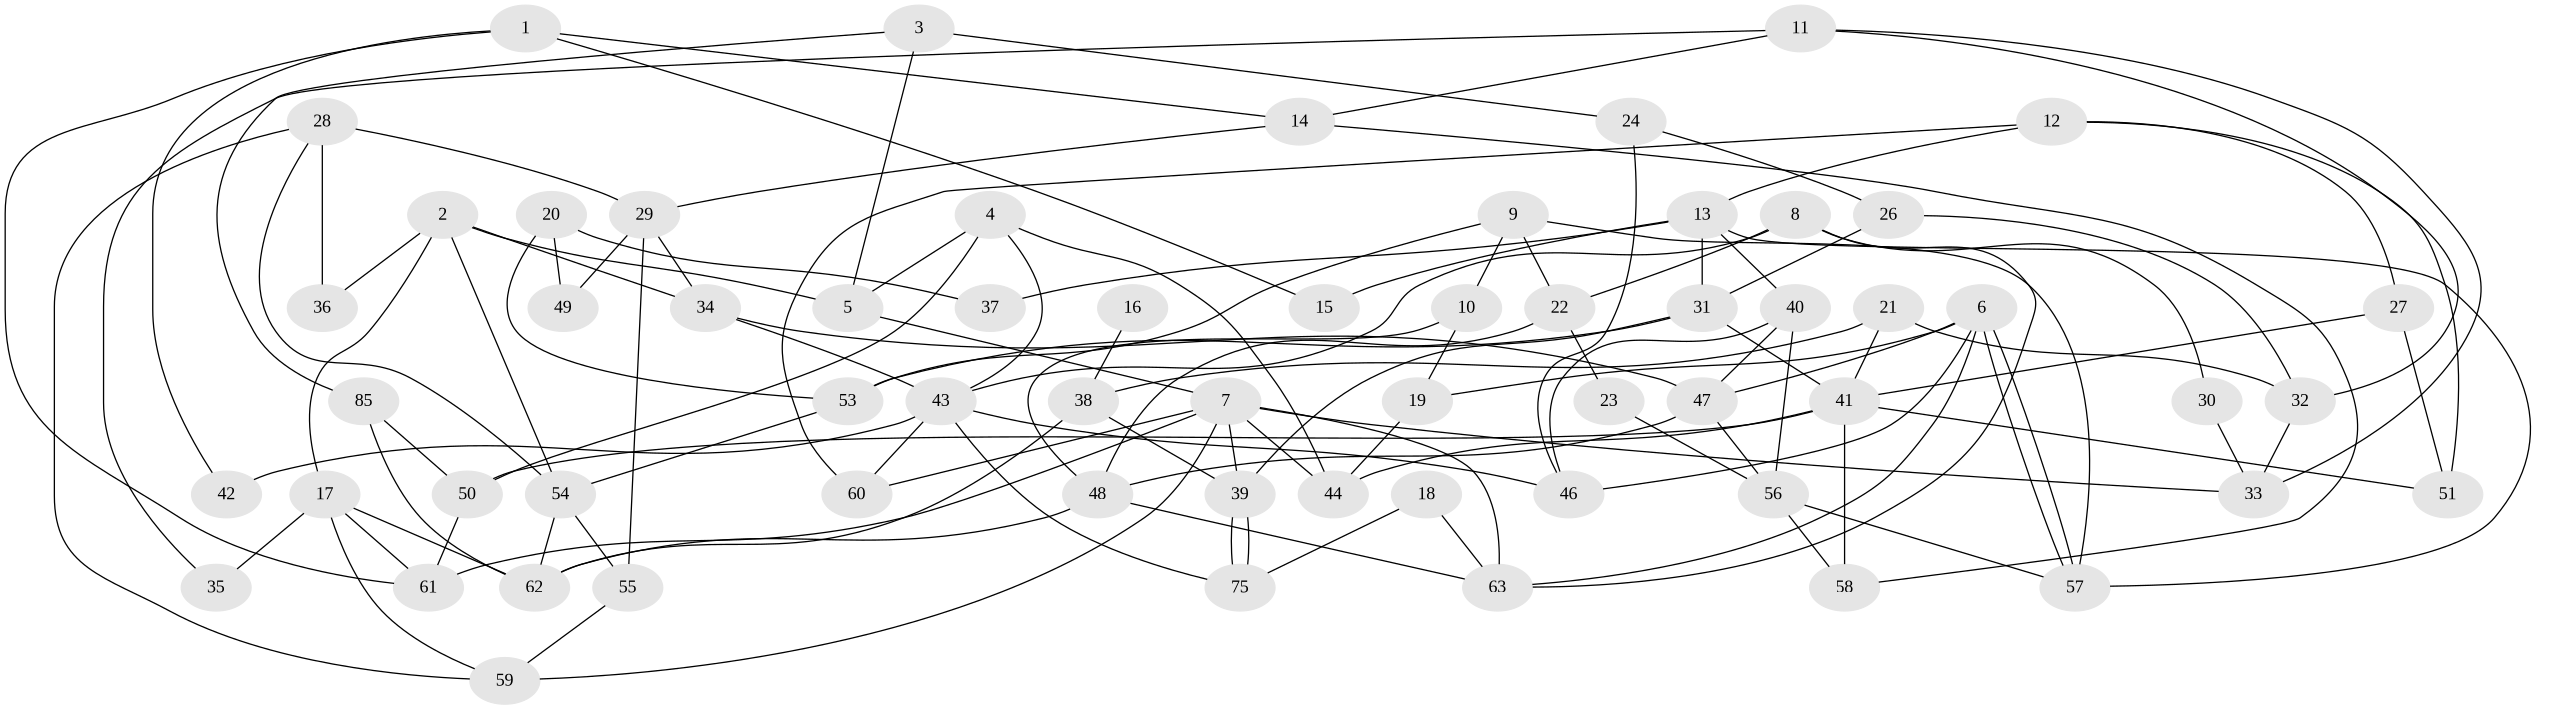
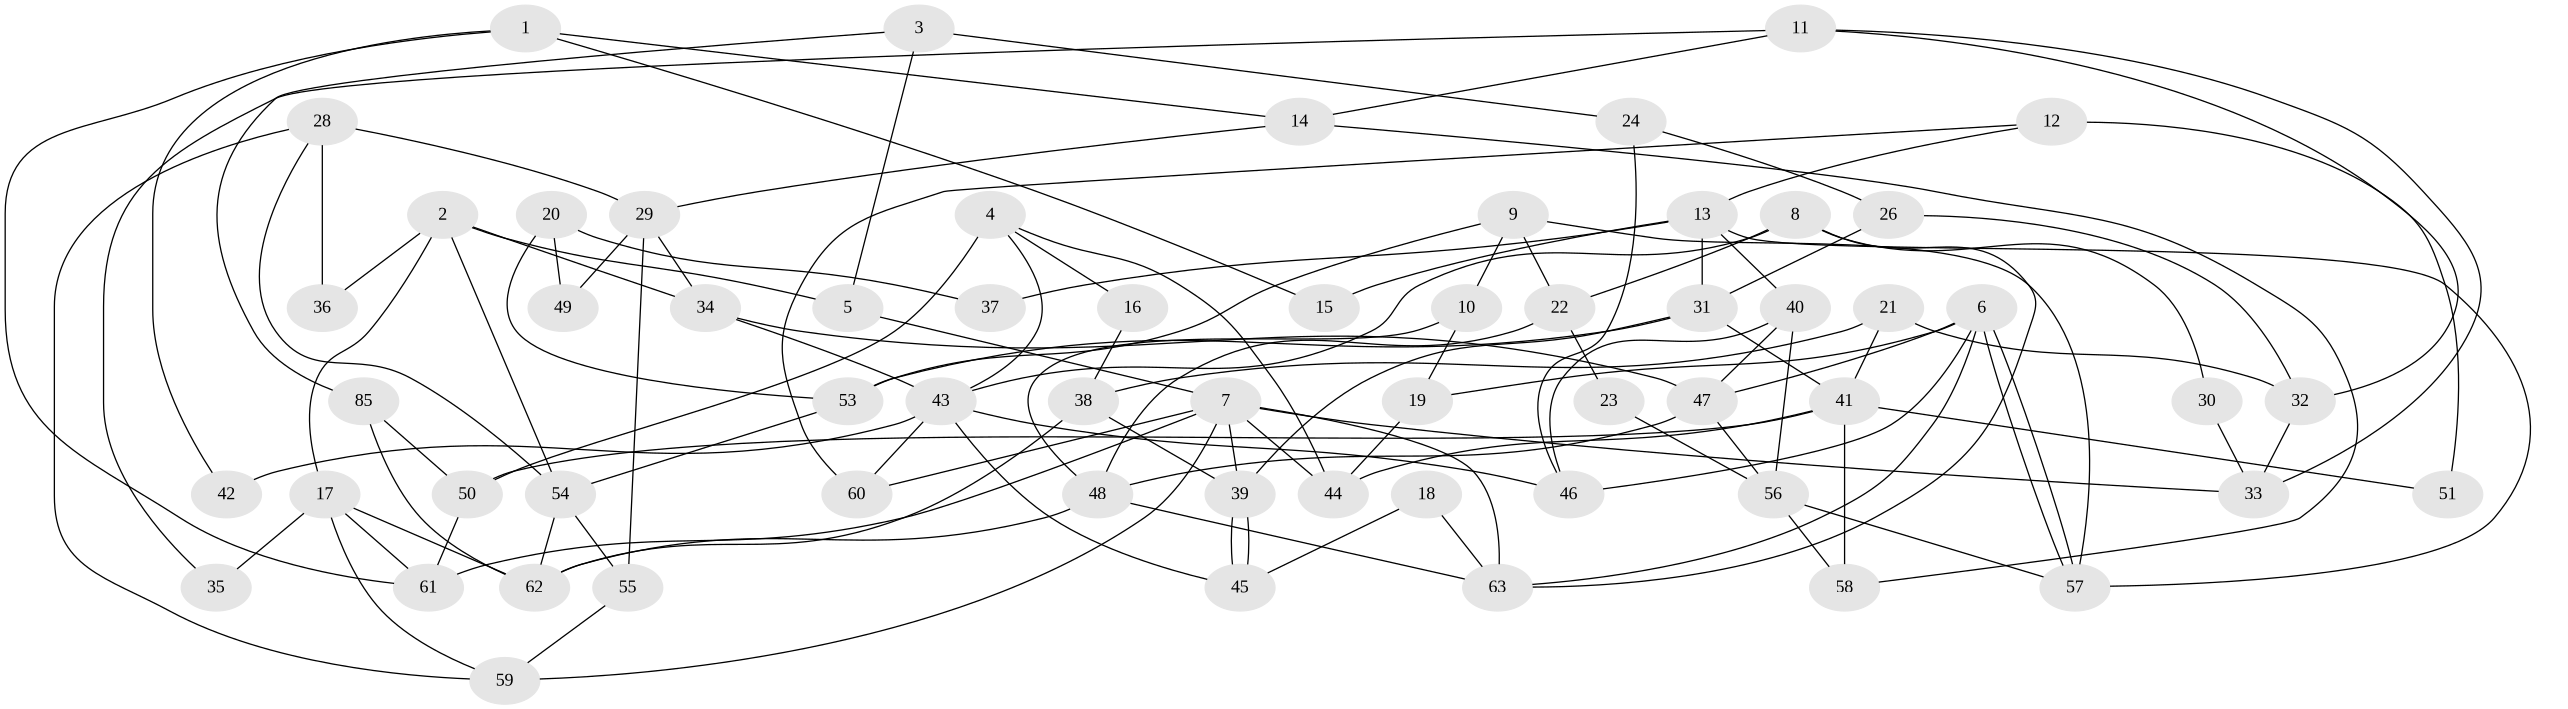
(919, 262) -> (1062, 262)
(2399, 308) -> none
(1240, 588) -> (1240, 588)
